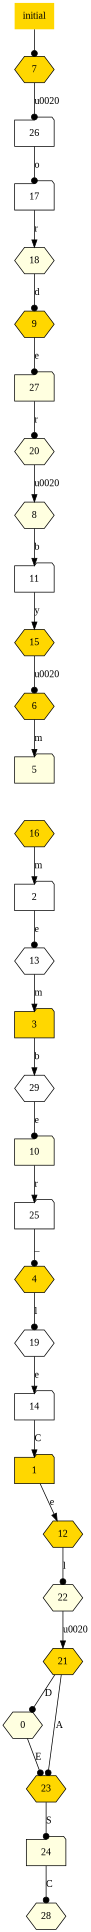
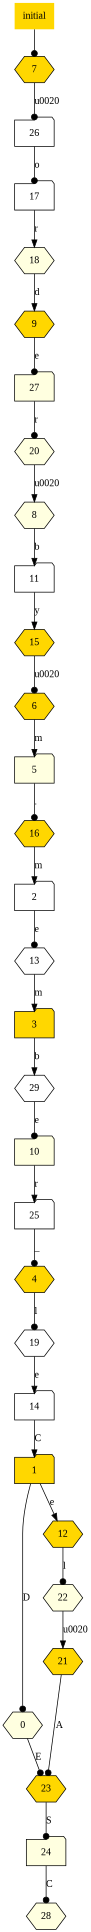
(34, 289) -> (34, 289)
none -> (34, 799)
(44, 1691) -> (23, 1594)
